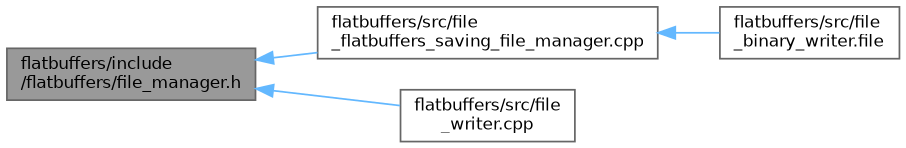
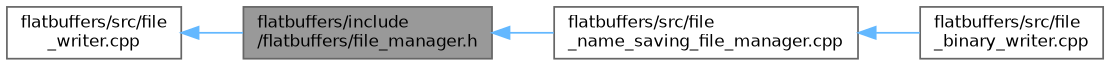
(488, 33) -> (706, 33)
(810, 33) -> (1012, 33)
(337, 98) -> (221, 33)
